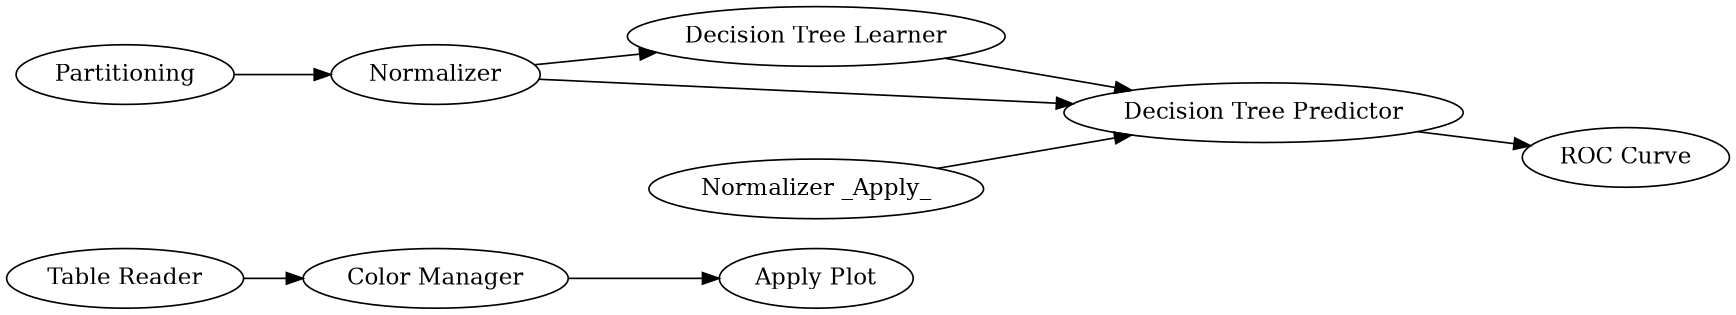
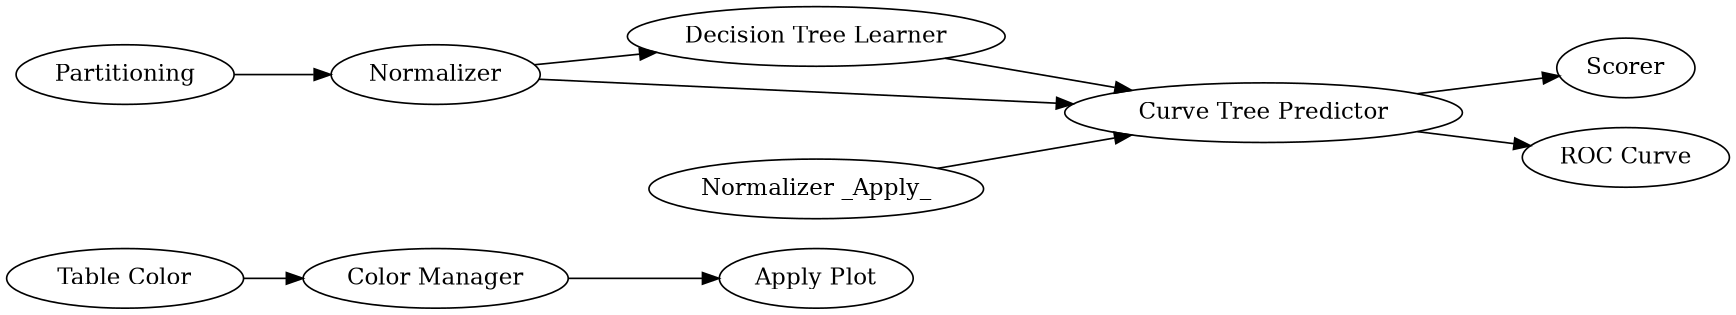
none -> (1626, 68)
(1264, 113) -> (1264, 113)
(125, 278) -> (125, 278)
